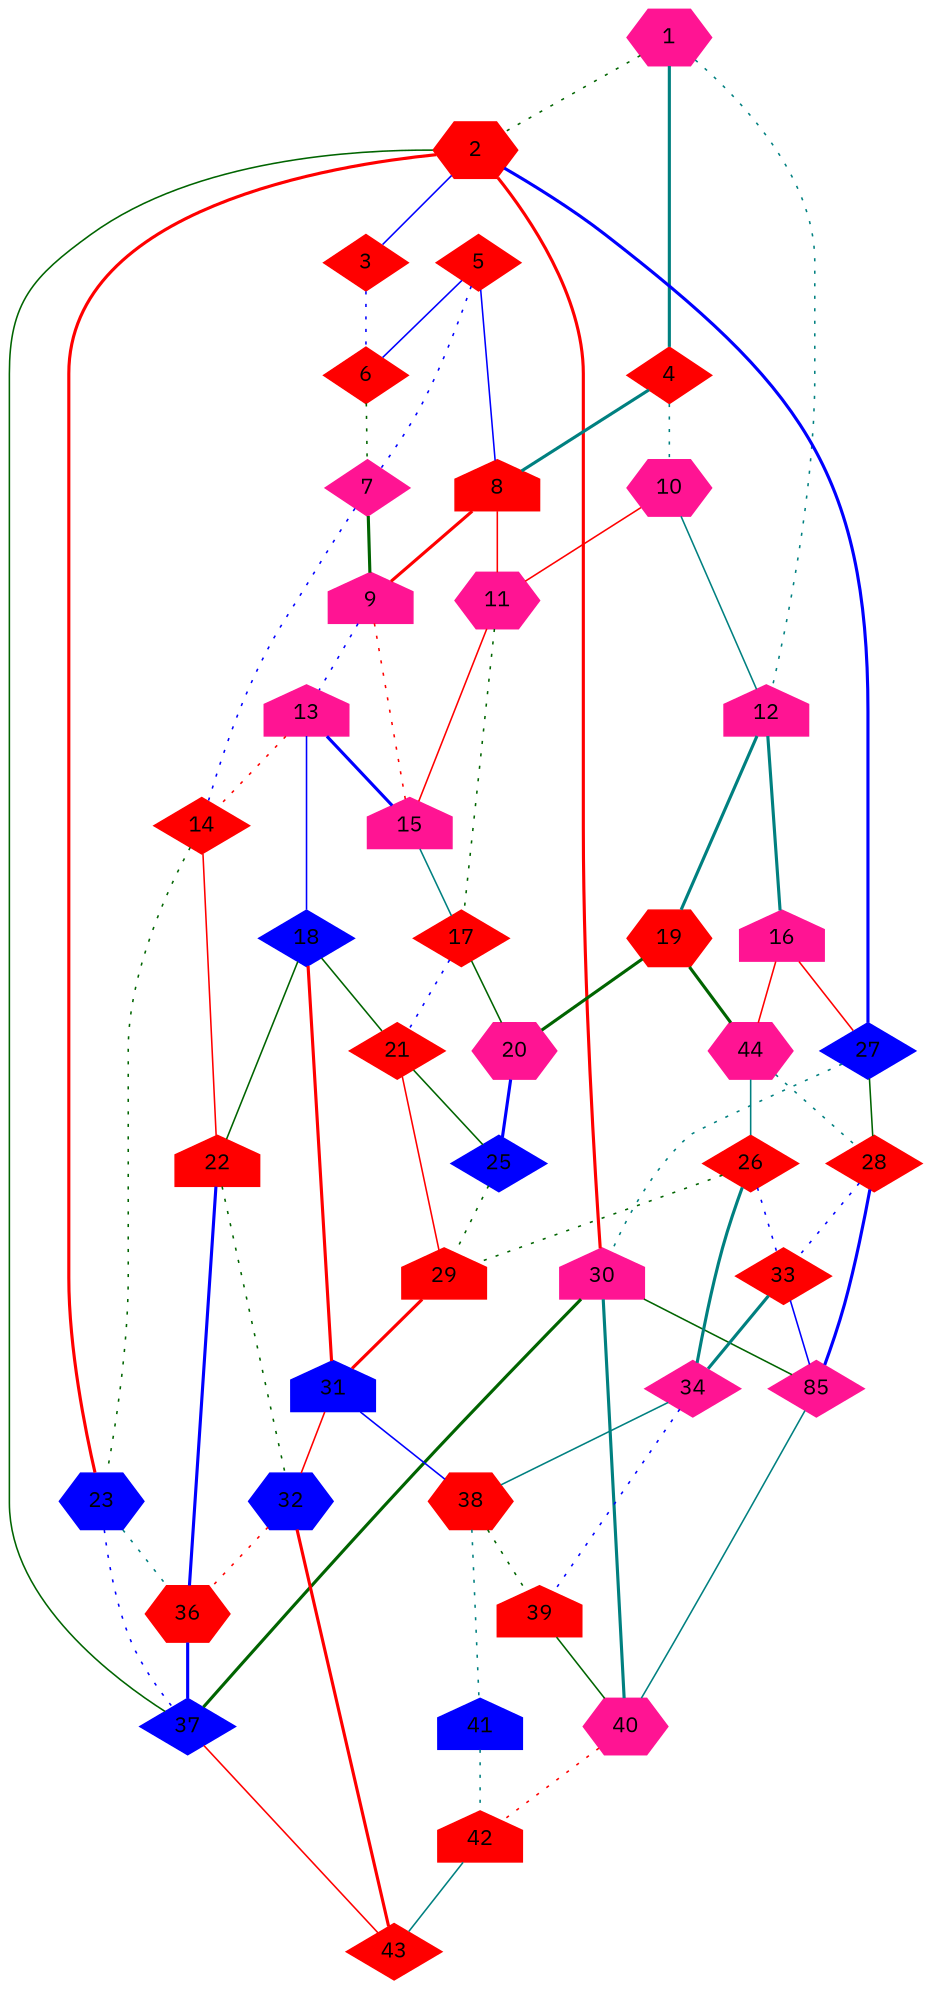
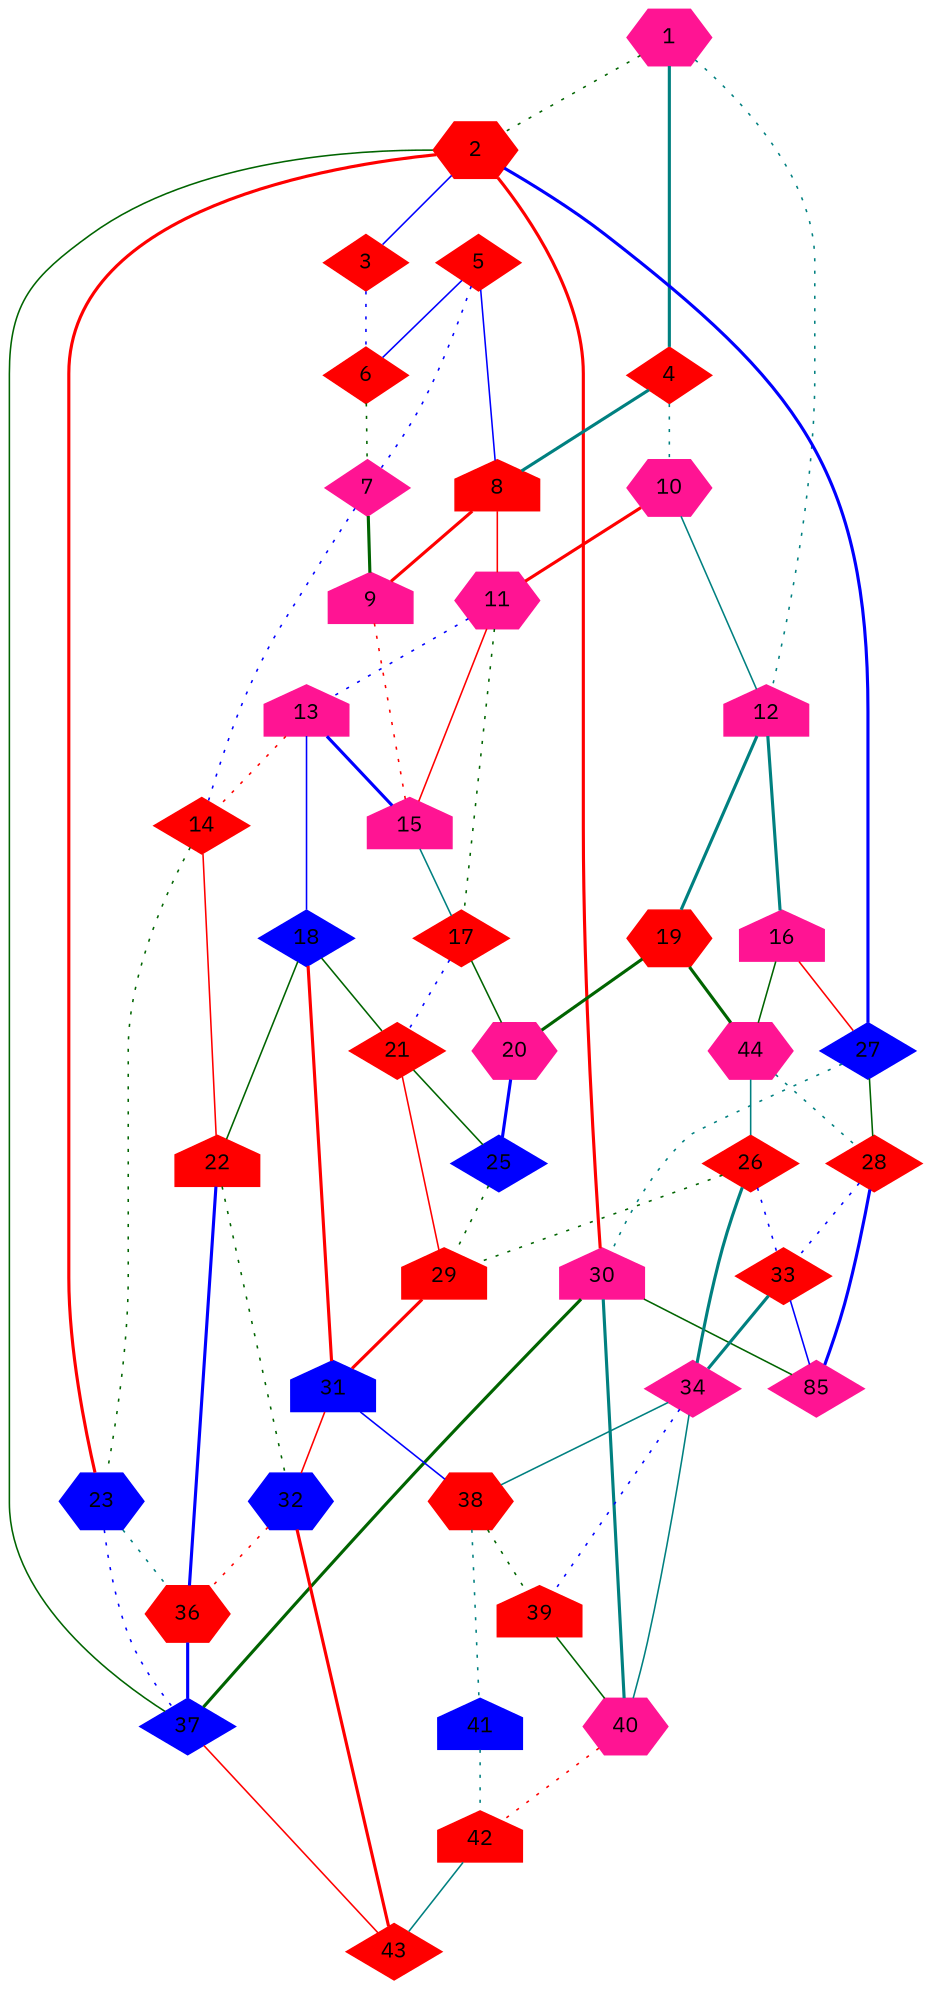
(595, 537) -> (595, 537)
(339, 657) -> (401, 658)
(767, 992) -> (767, 992)
(724, 1555) -> (665, 1557)
